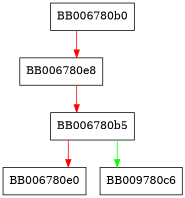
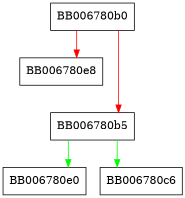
(77, 95) -> (119, 68)
(68, 150) -> (68, 150)
(141, 181) -> (141, 181)
